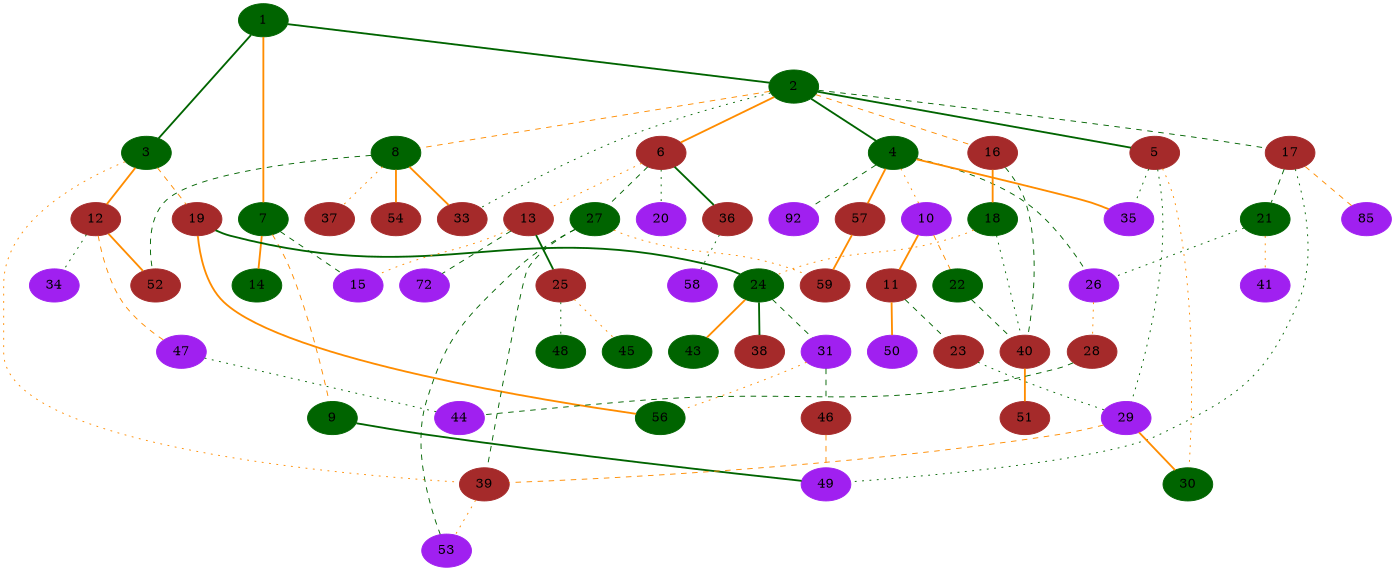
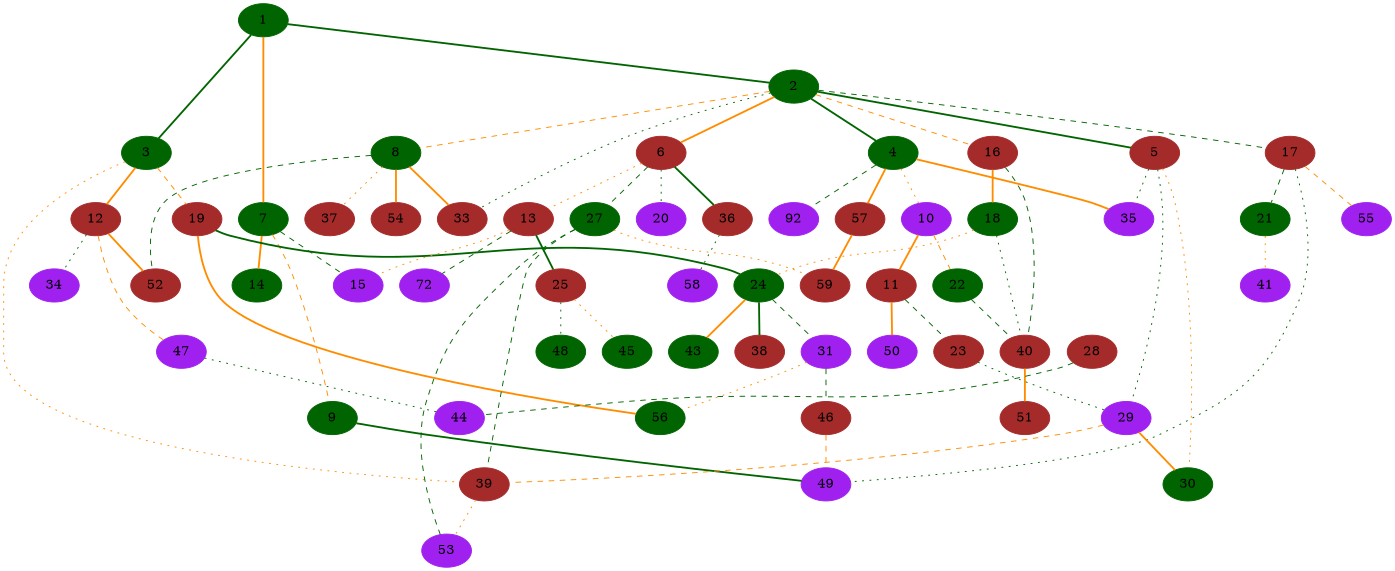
(1367, 219) -> (1367, 219)
(1094, 285) -> none
